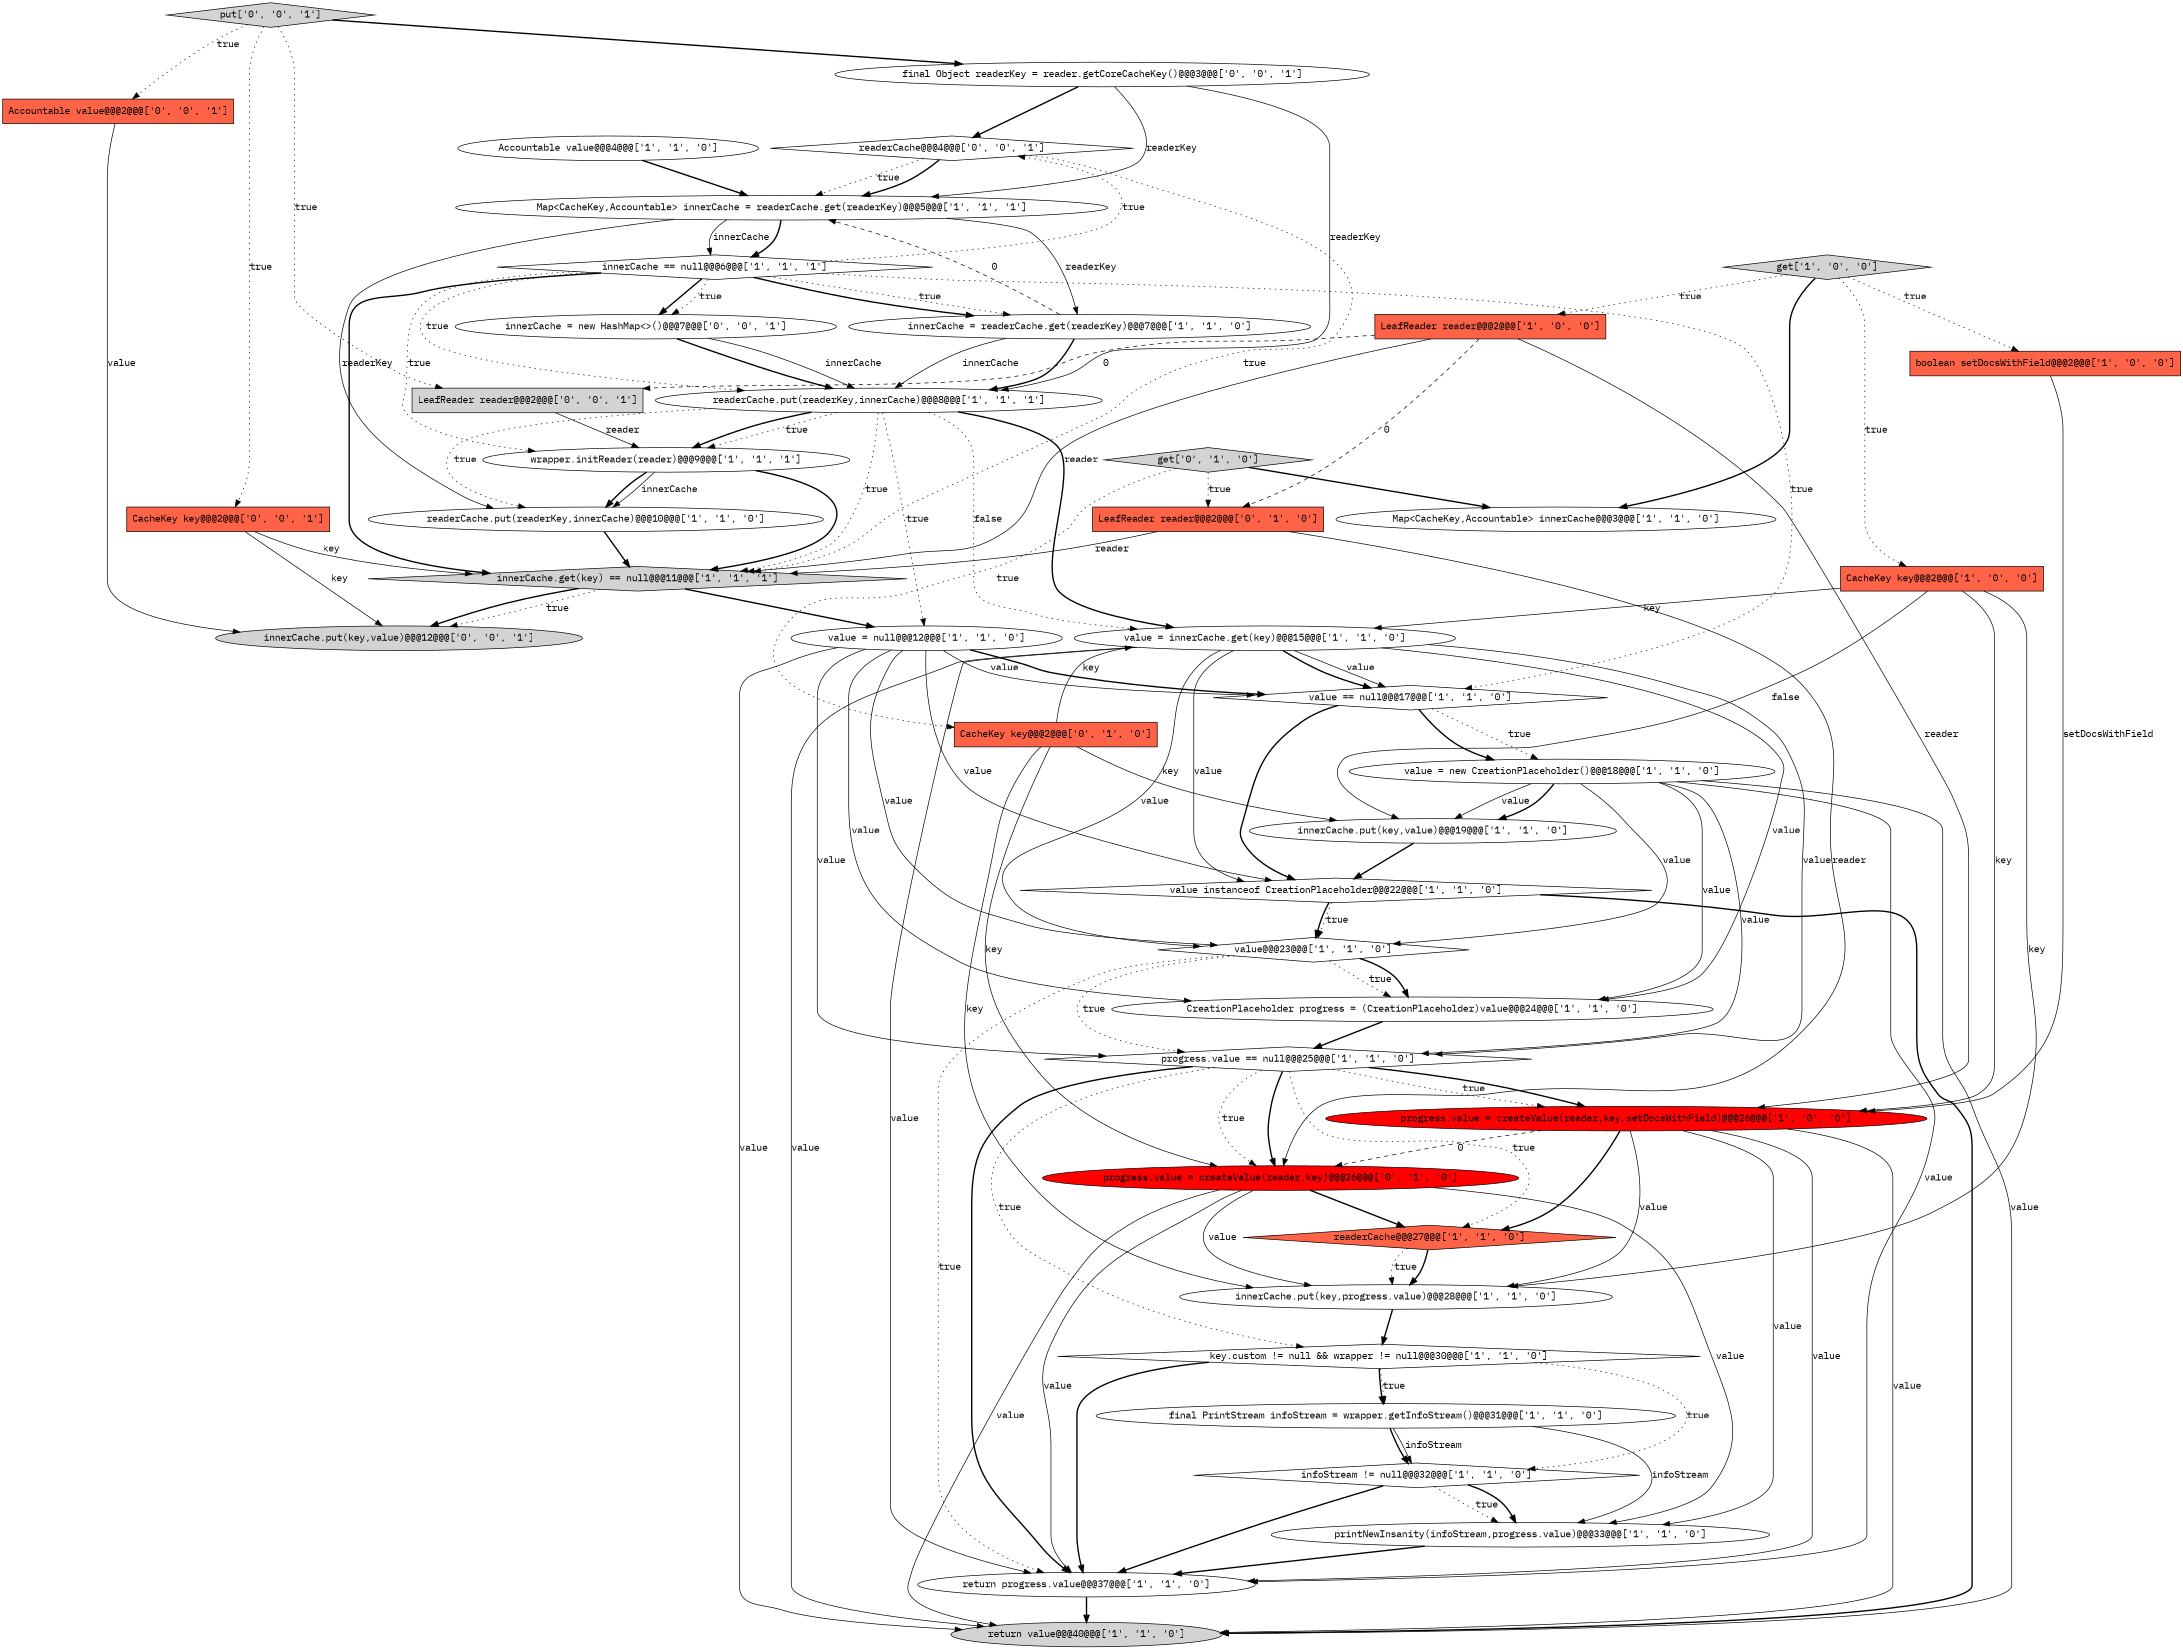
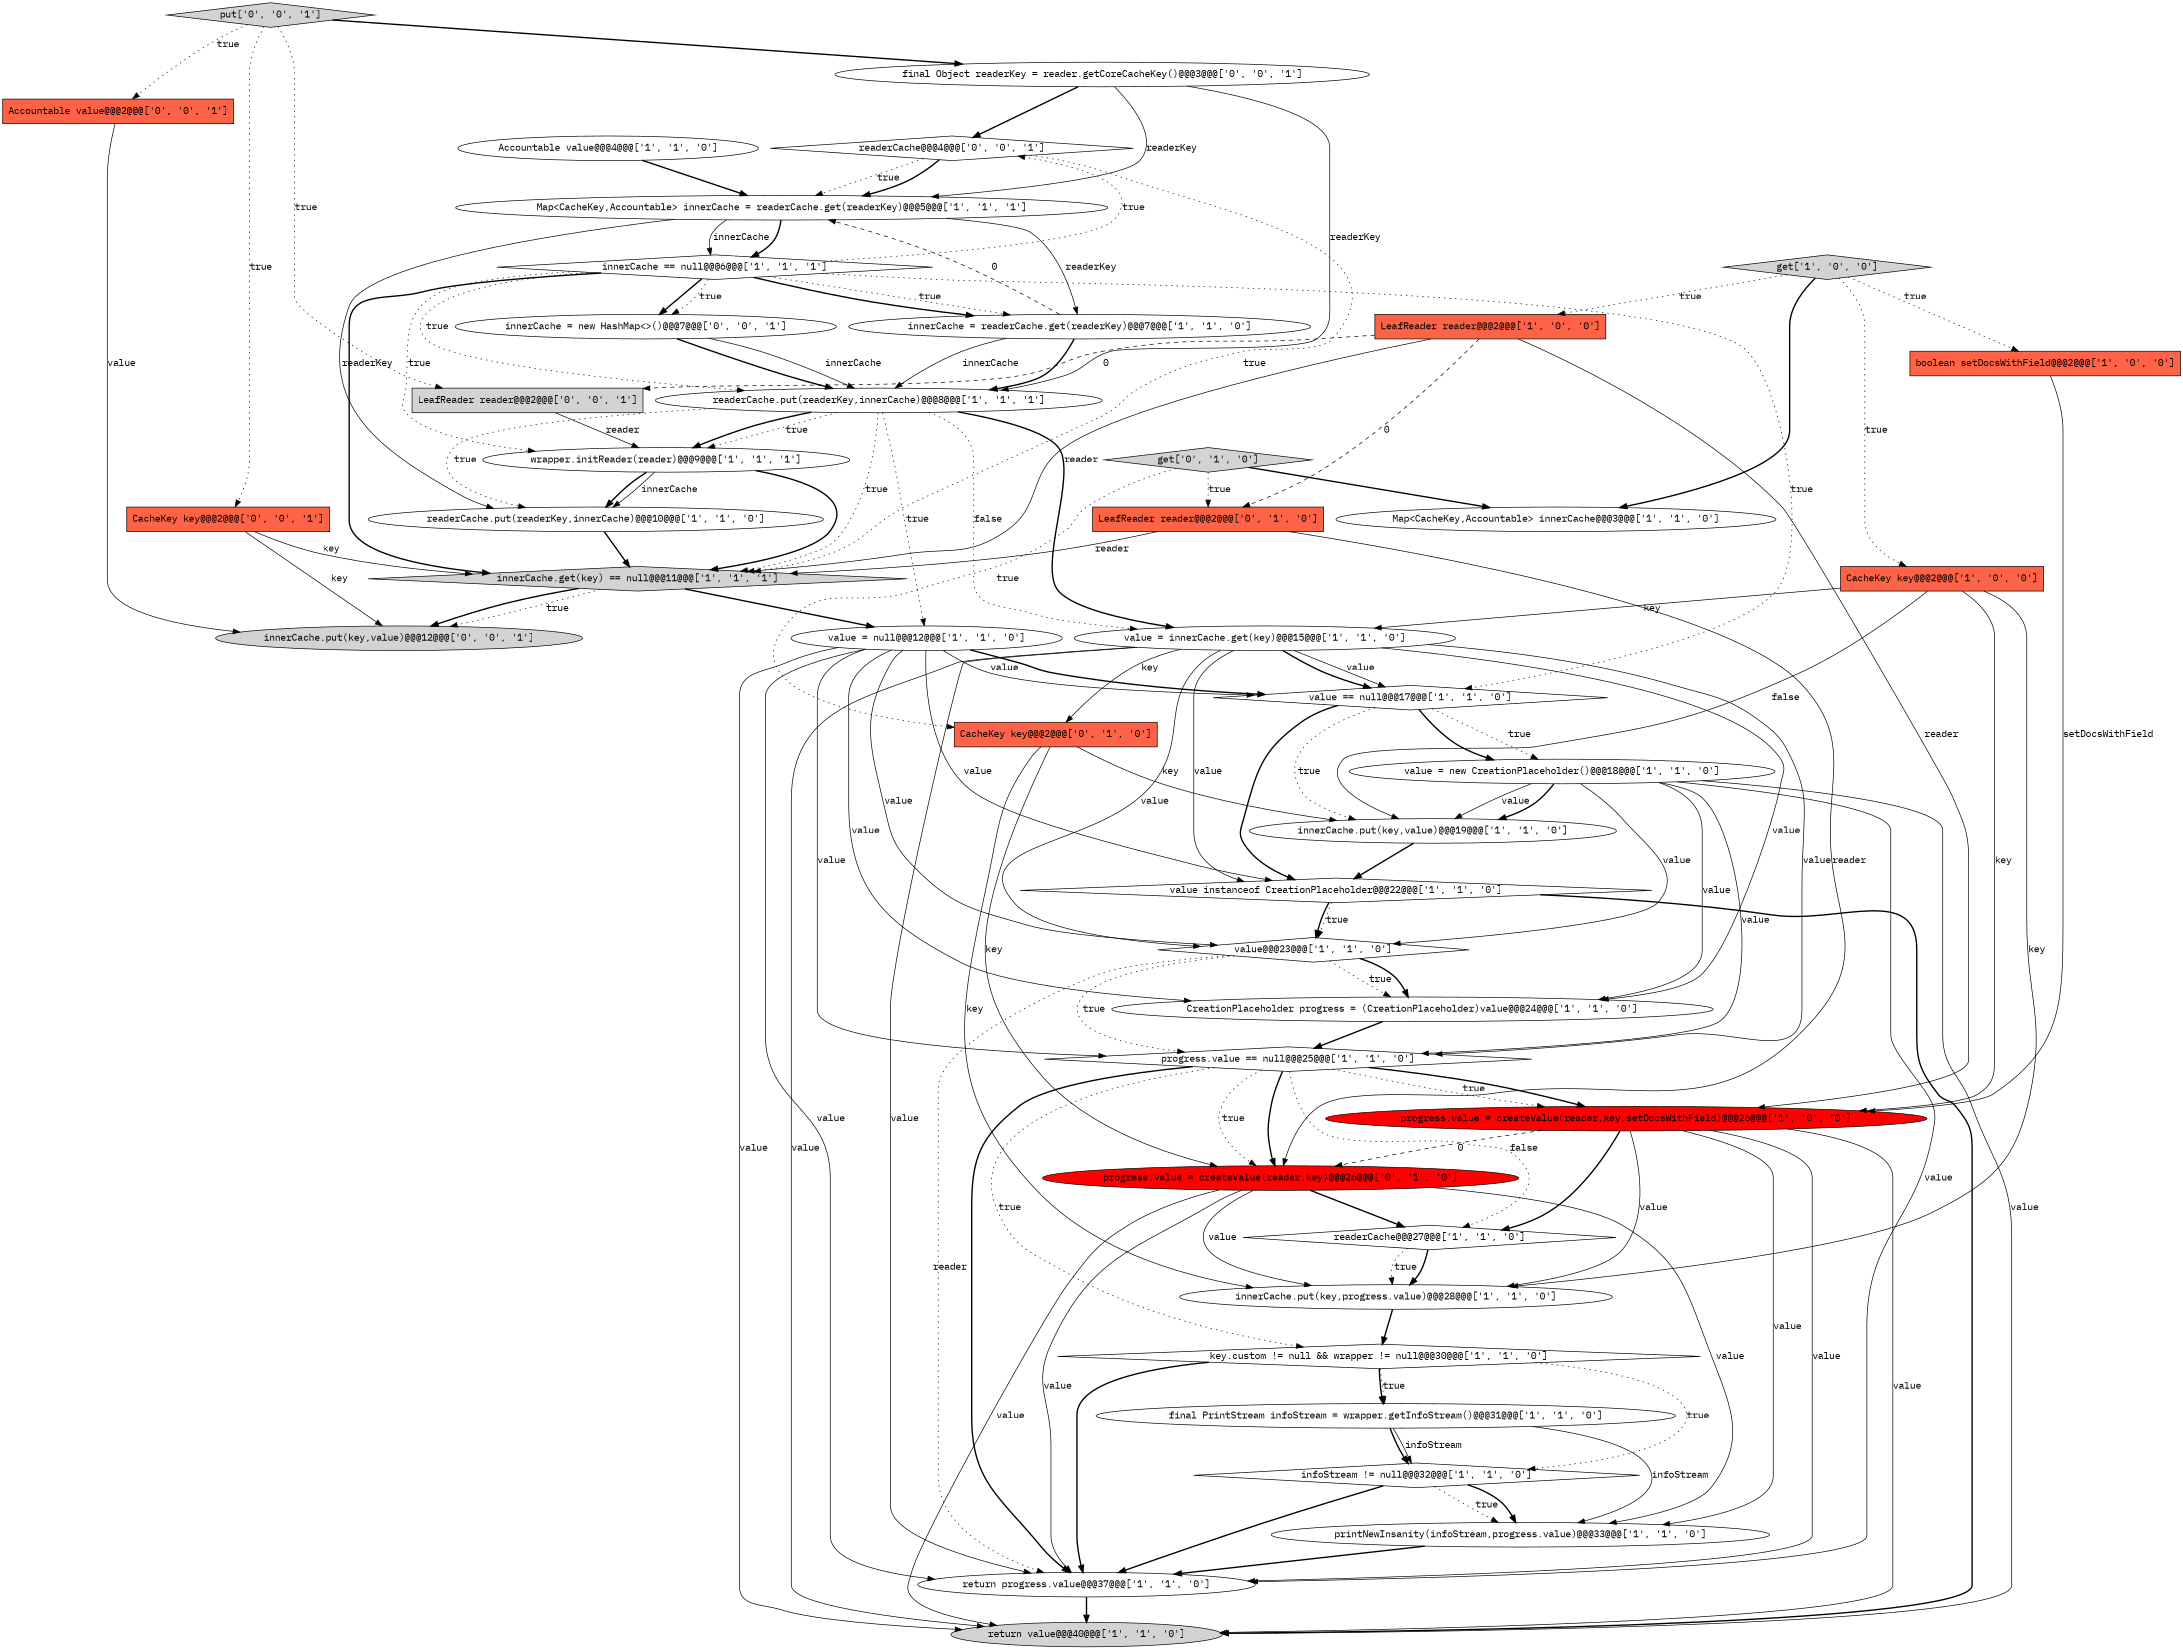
(1075, 670) -> (1121, 675)
none -> (1298, 756)
none -> (804, 1113)
(1524, 1148) -> (1524, 1148)
(1430, 1238) -> (1430, 1238)
(950, 1267) -> (950, 1267)
